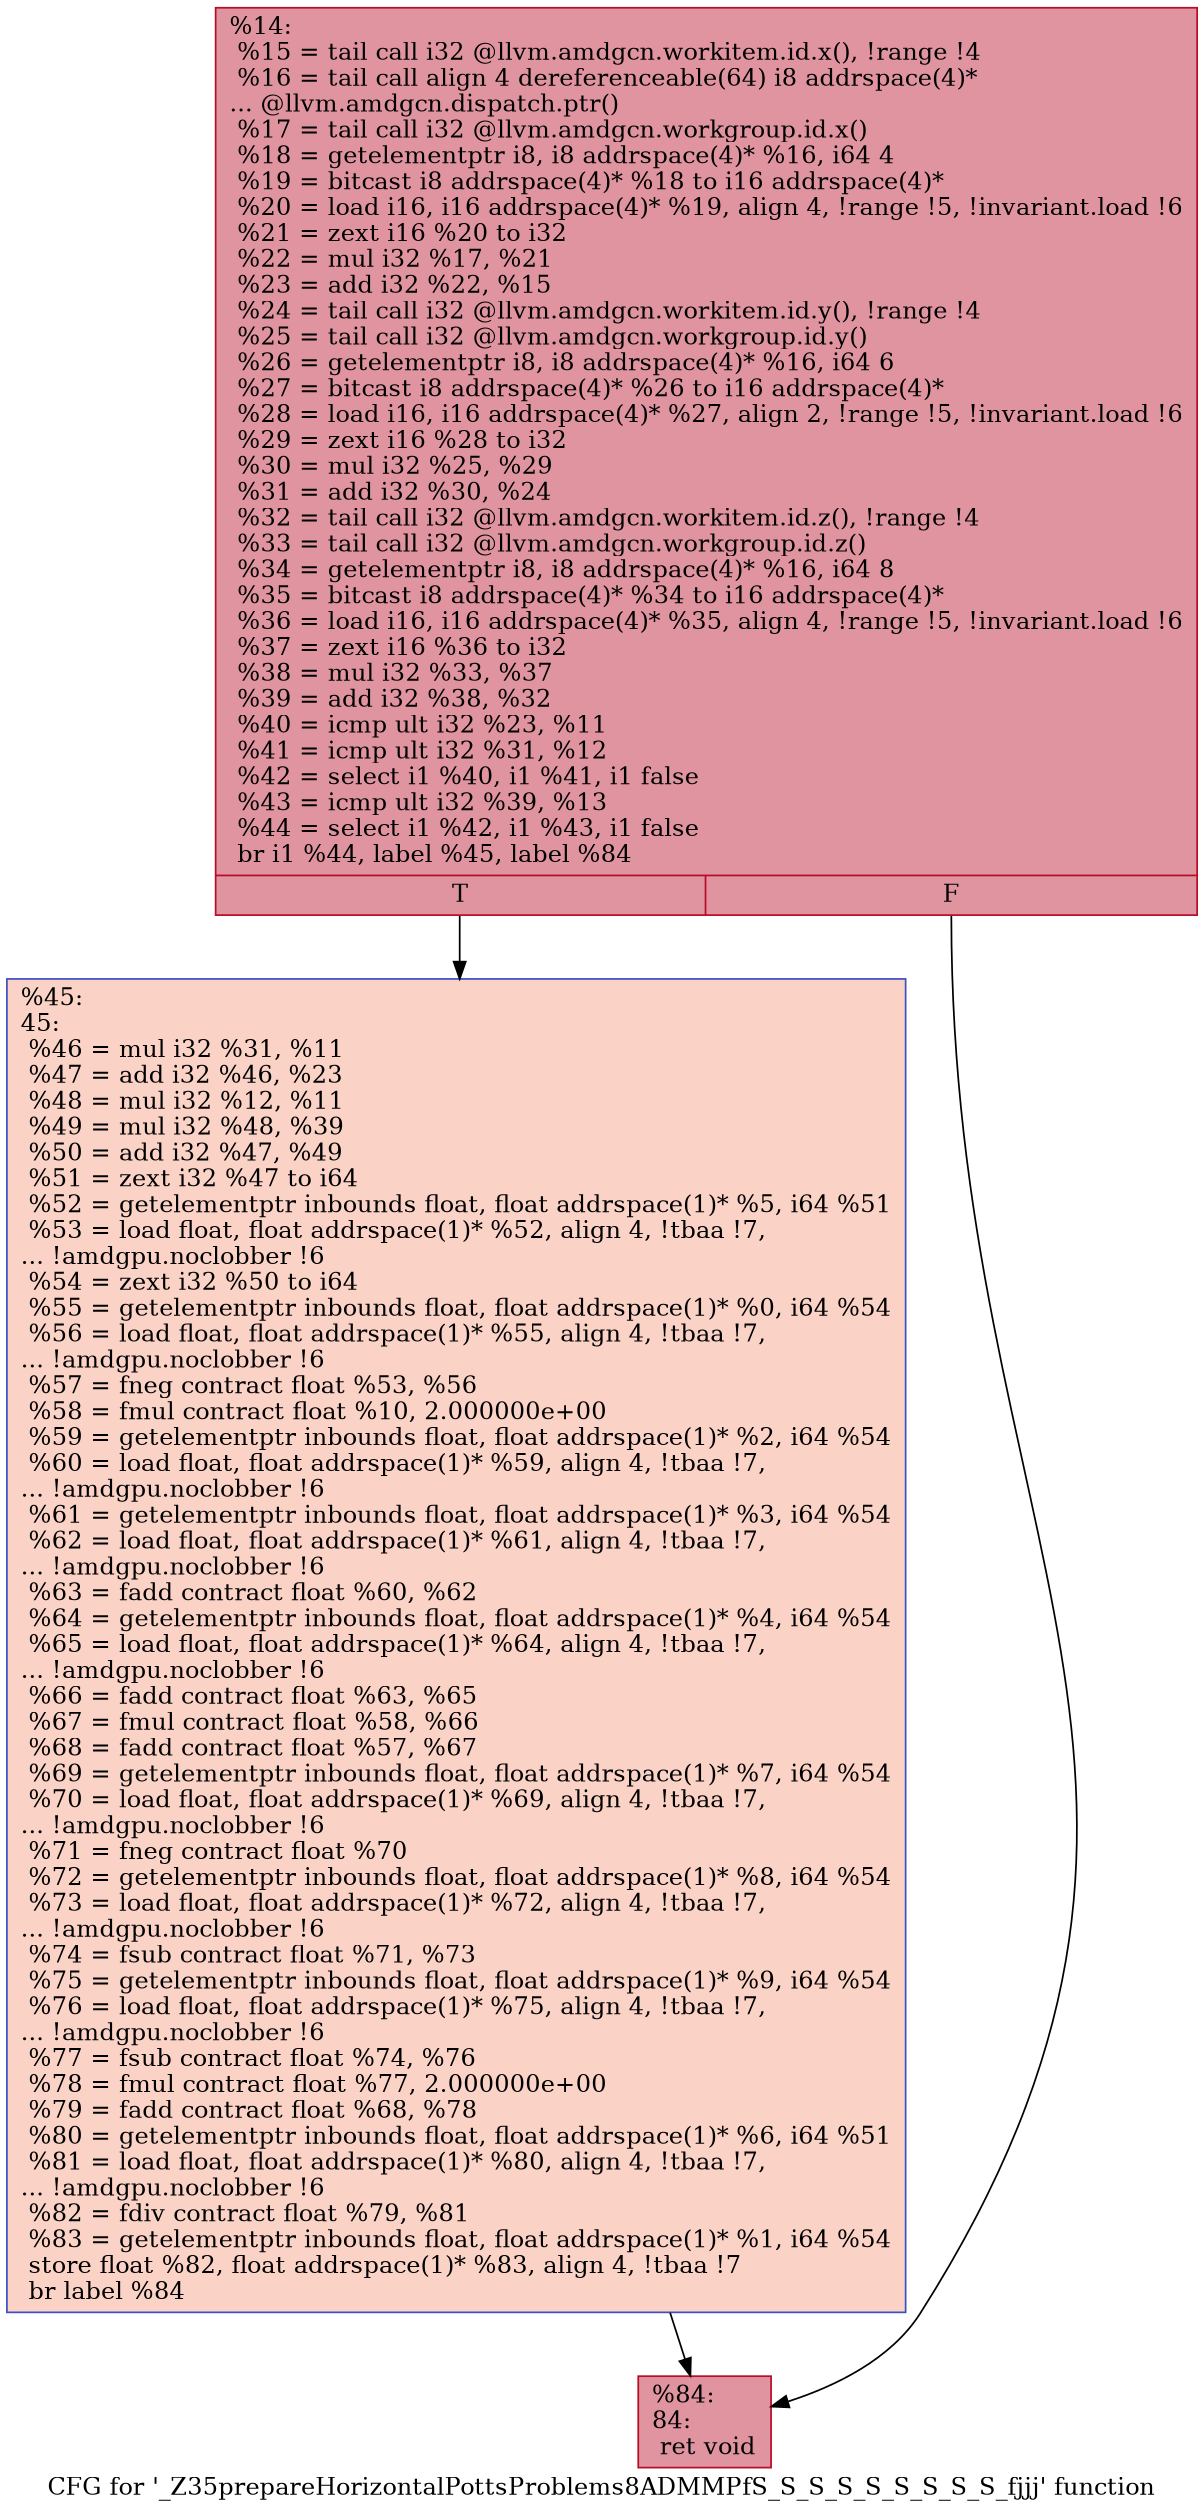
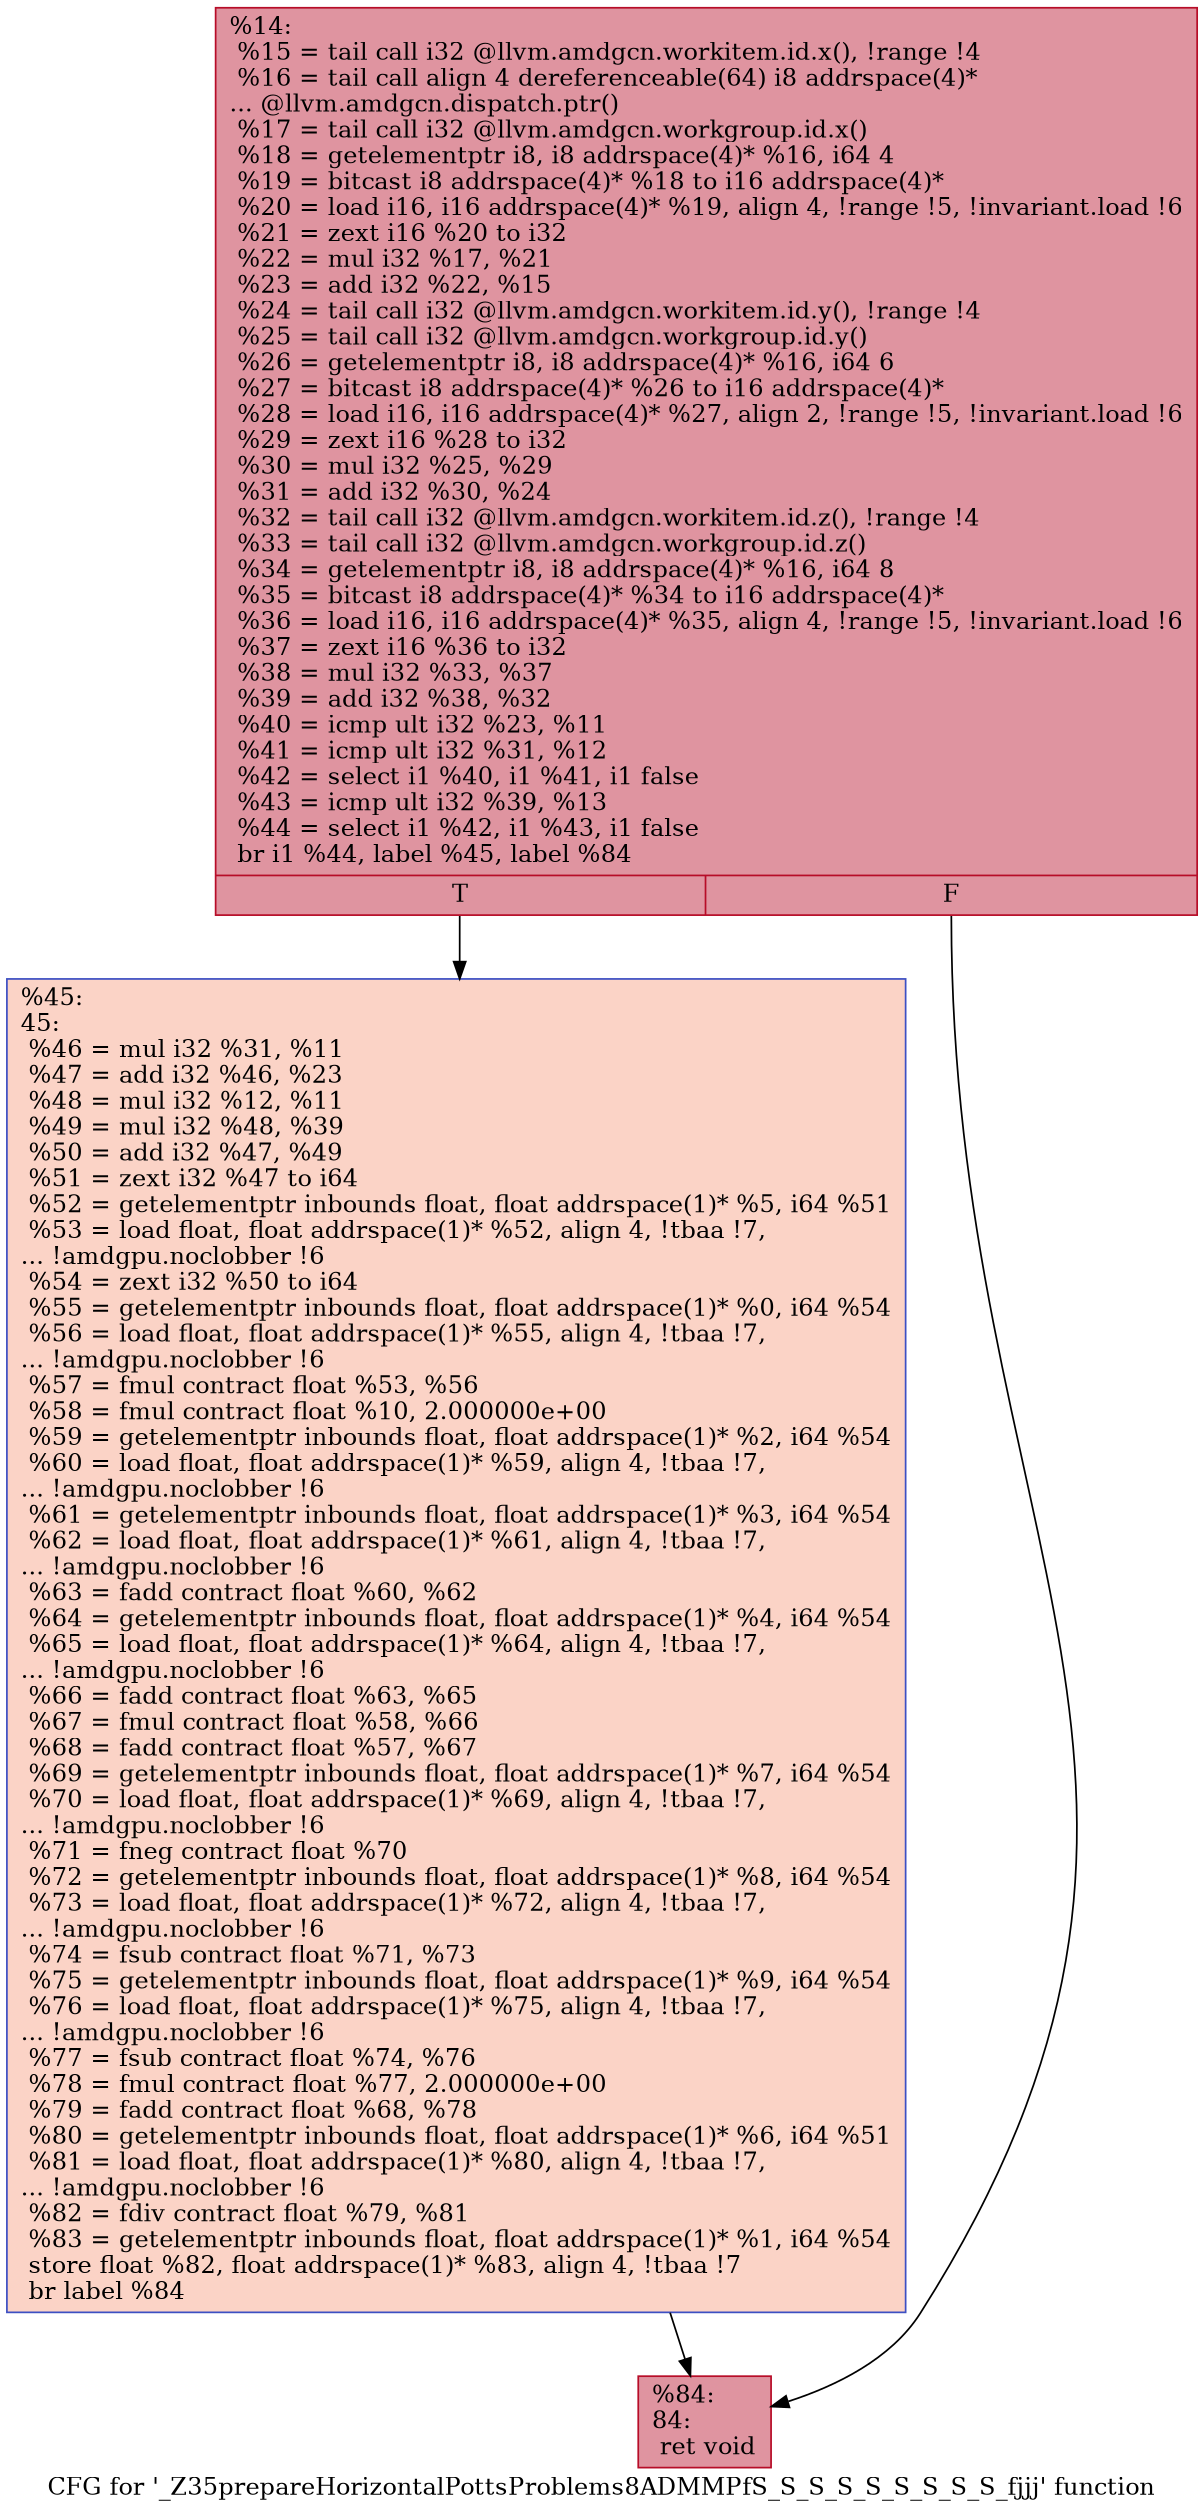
(249, 1386) -> (250, 1386)
